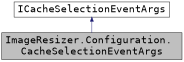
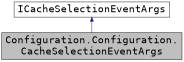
(92, 46) -> (92, 46)
